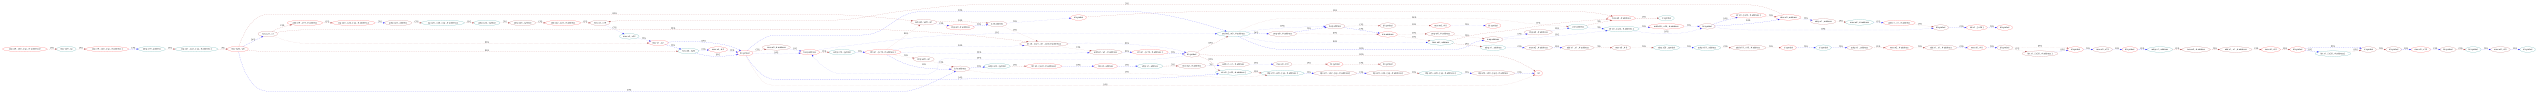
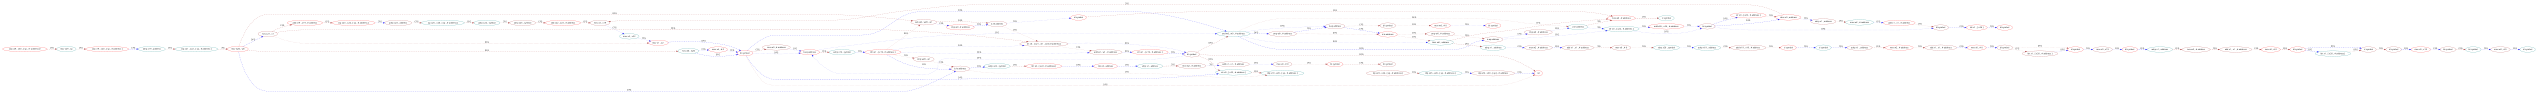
(672, 47) -> none
(1335, 73) -> none
